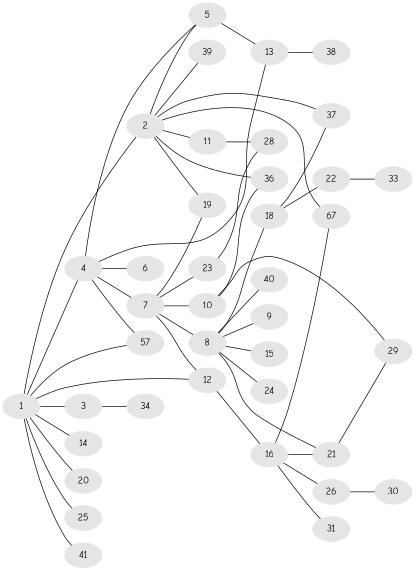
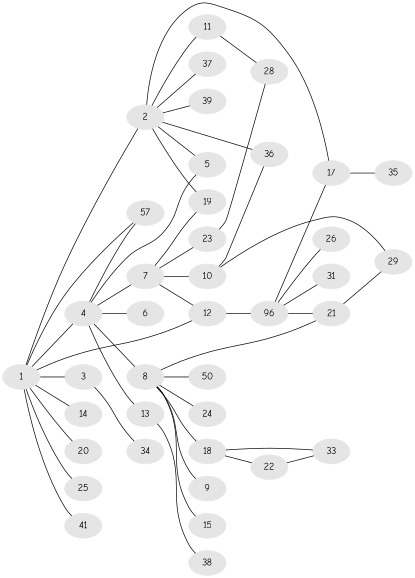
(238, 34) -> none
(309, 163) -> (269, 448)
none -> (393, 173)
(331, 216) -> (331, 173)
(269, 280) -> (207, 377)
(176, 324) -> (110, 341)
(269, 455) -> (269, 314)
(393, 492) -> none
